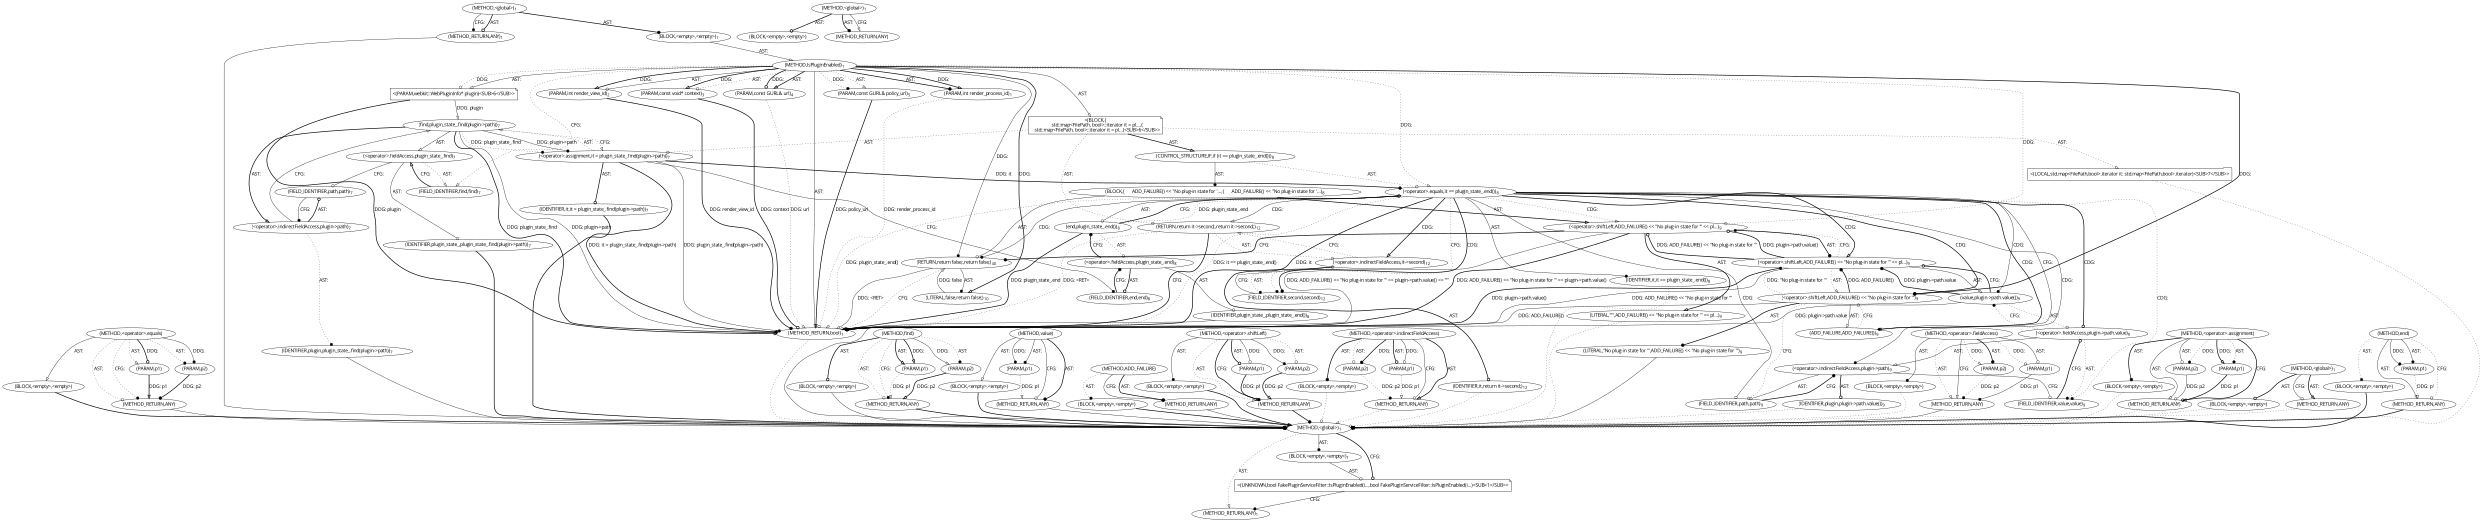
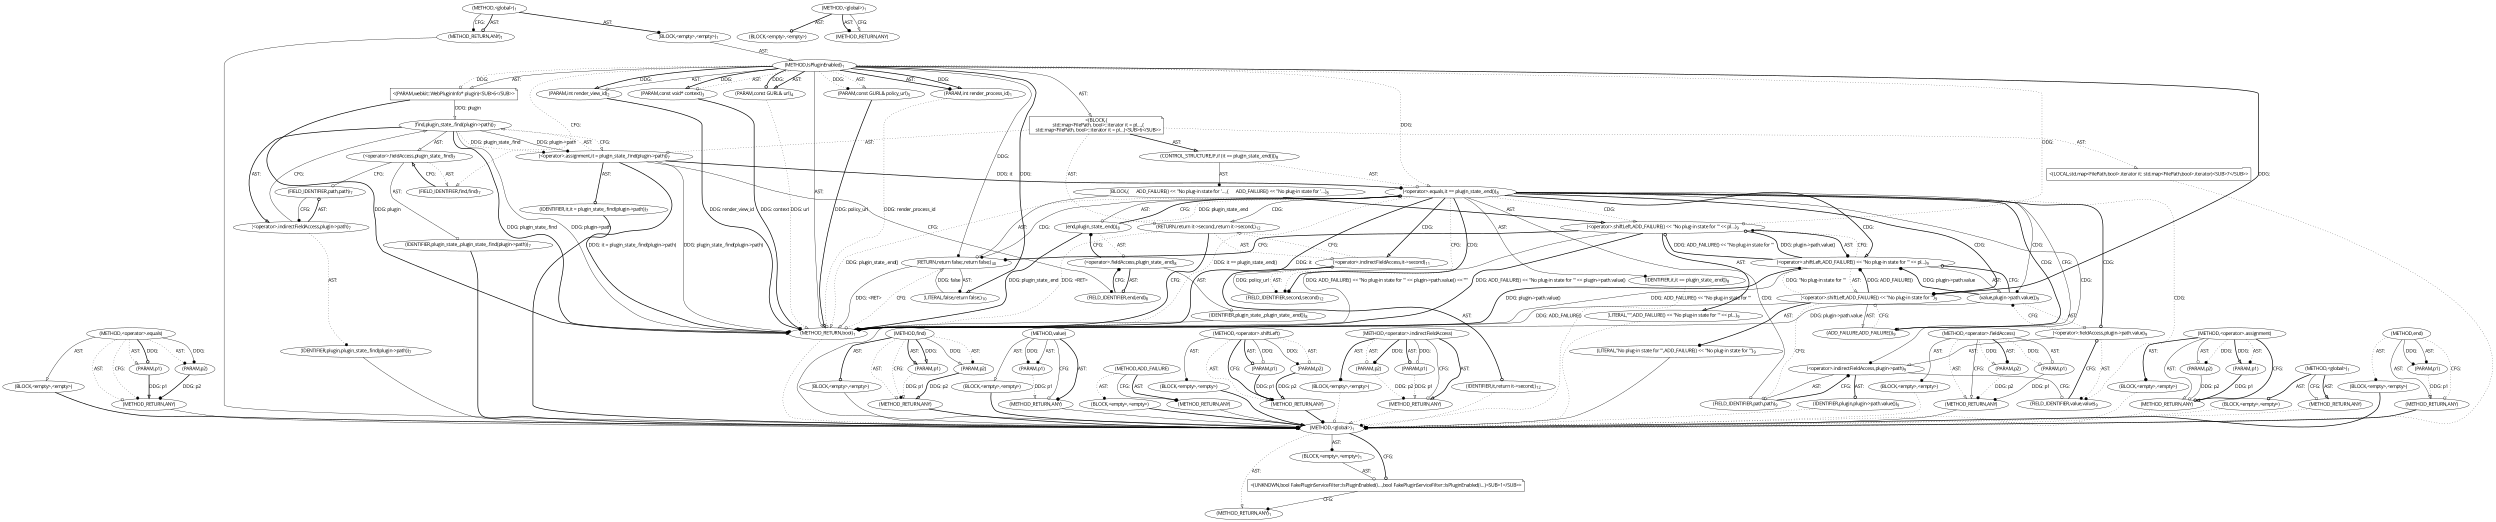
(1428, 262) -> (1428, 262)
(1244, 281) -> (1253, 281)
